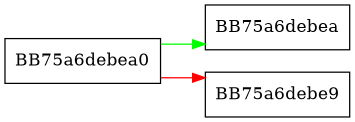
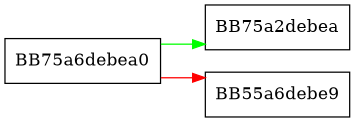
(278, 27) -> (278, 27)
(278, 95) -> (278, 95)
